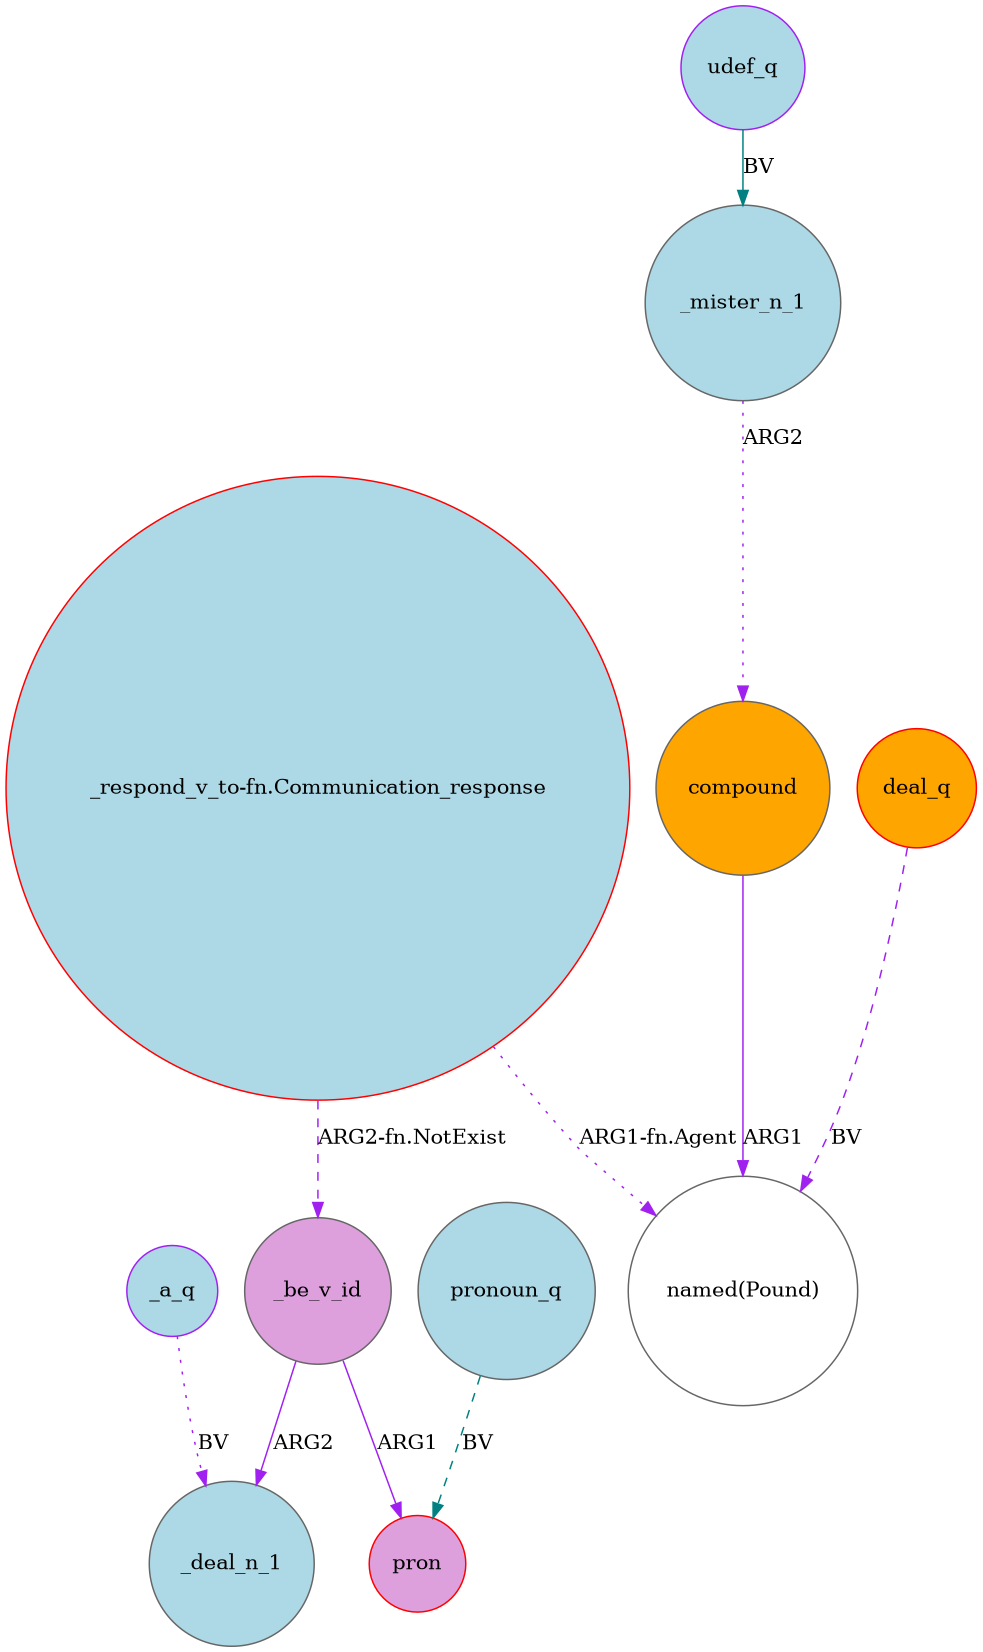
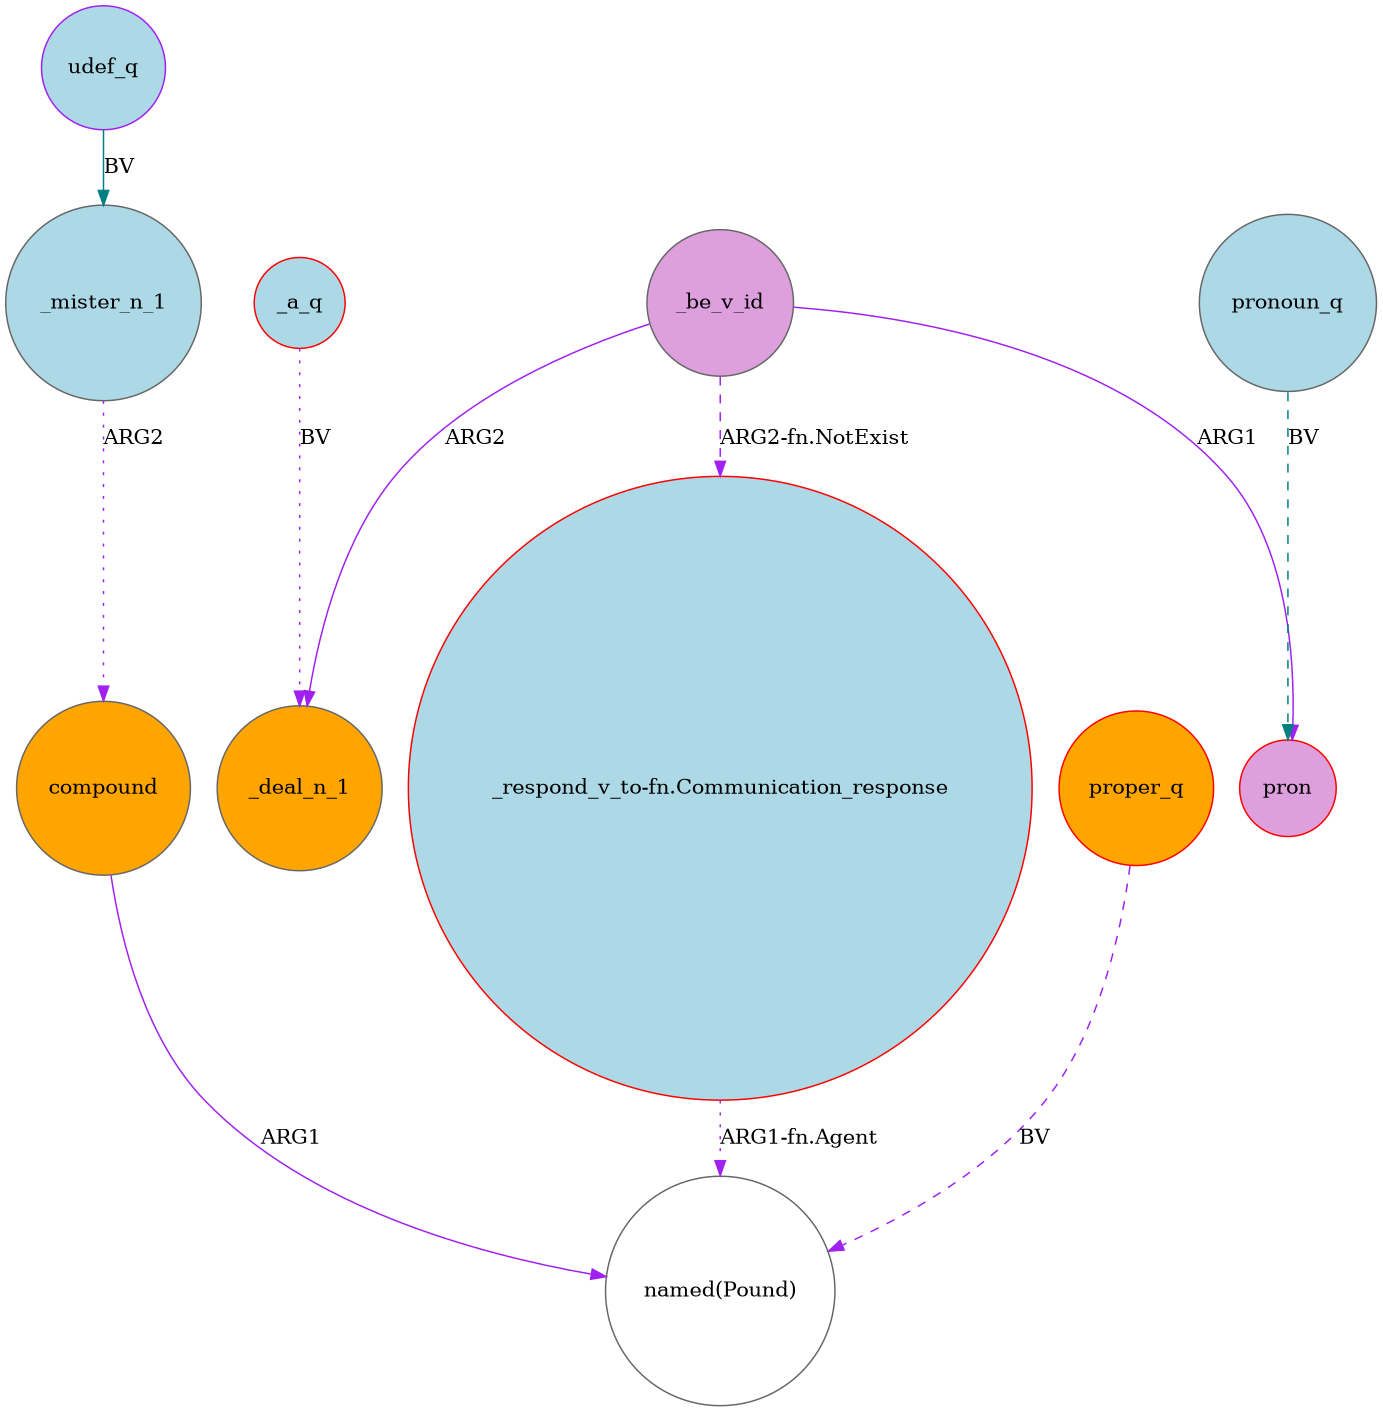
(917, 788) -> (1136, 788)
(318, 1151) -> (720, 419)
(172, 1291) -> (300, 303)
(232, 1564) -> (300, 788)
